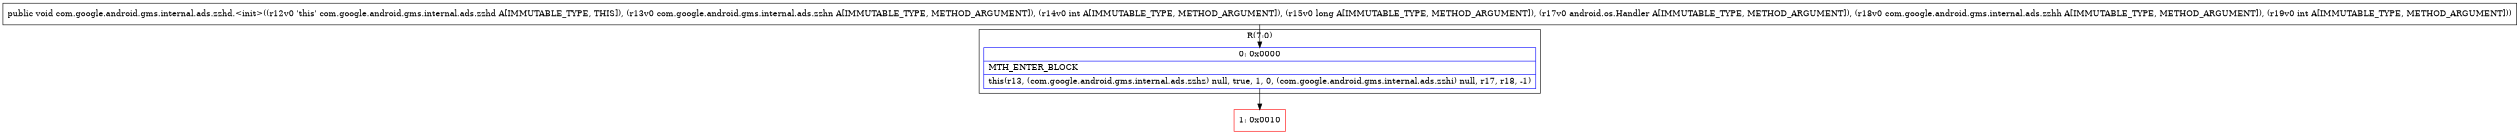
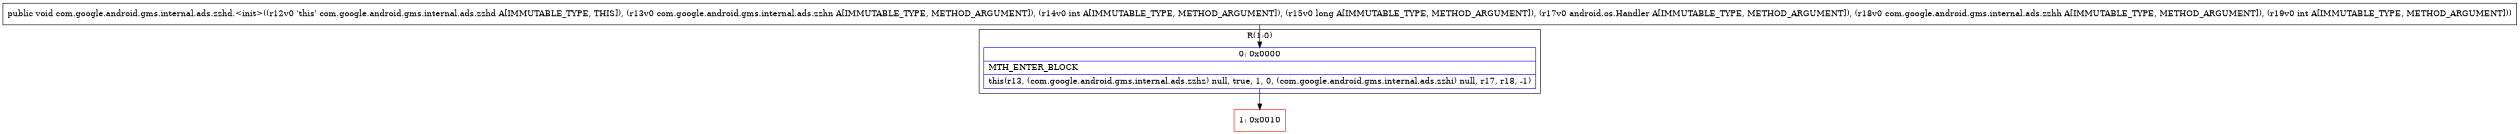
(1260, 36) -> (1260, 36)
